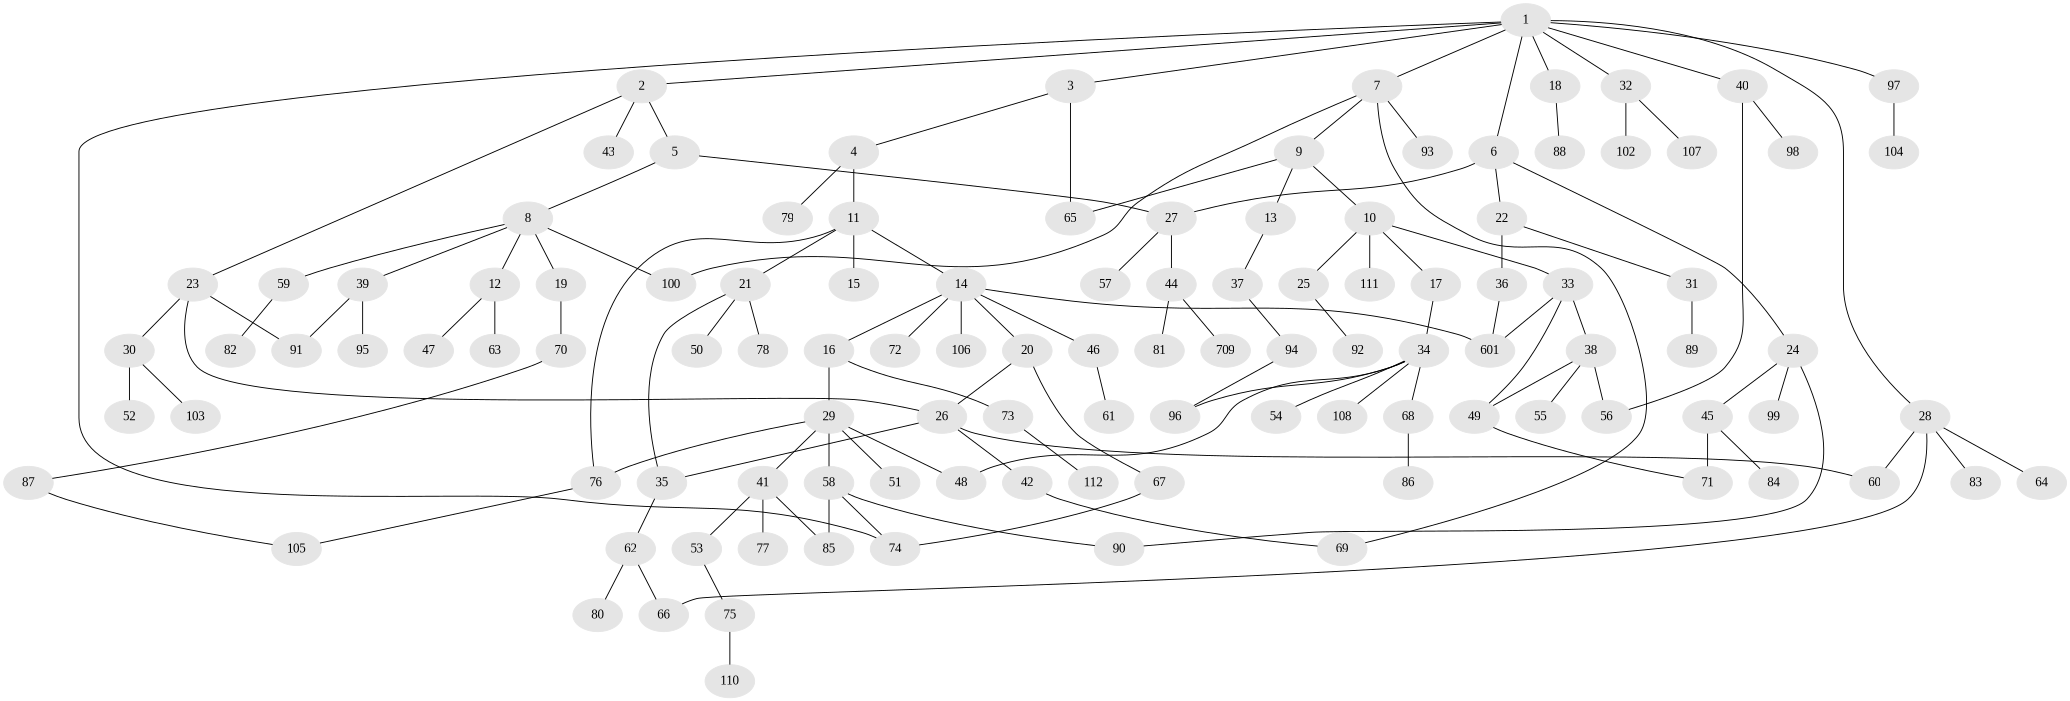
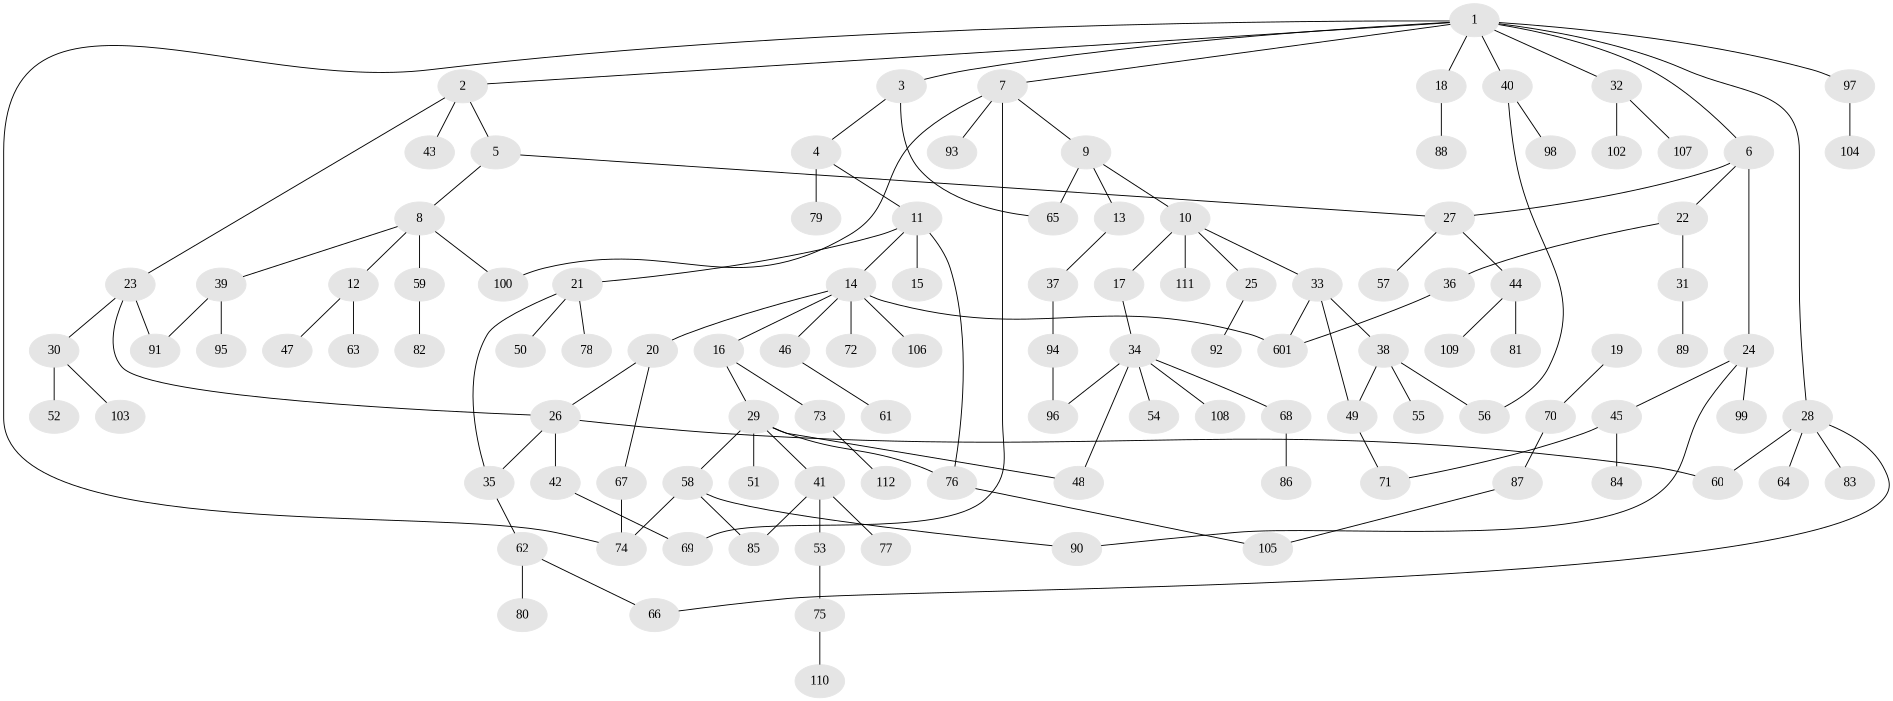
(544, 252) -> none
(1226, 351) -> (1450, 351)
